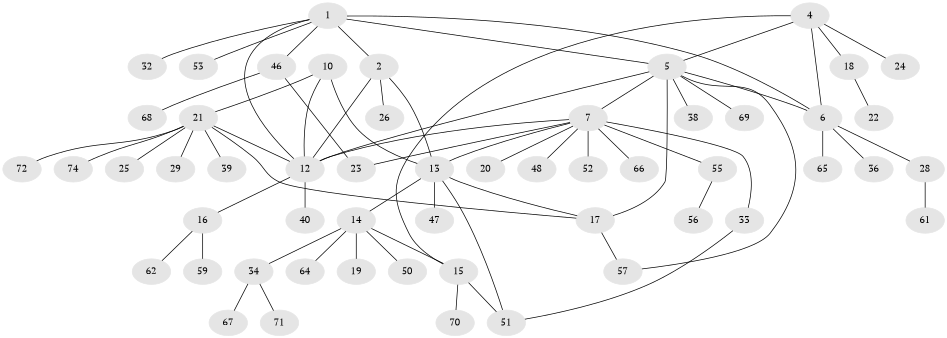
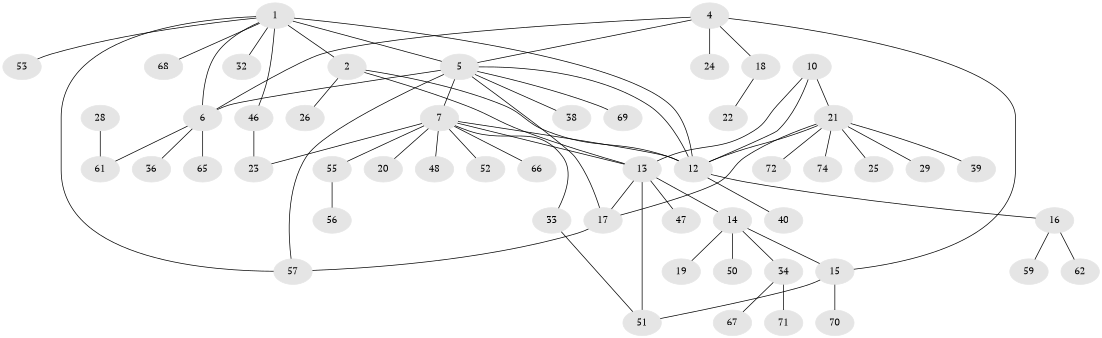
(211, 90) -> (219, 41)
(874, 144) -> (151, 144)
none -> (61, 153)
(305, 272) -> none
